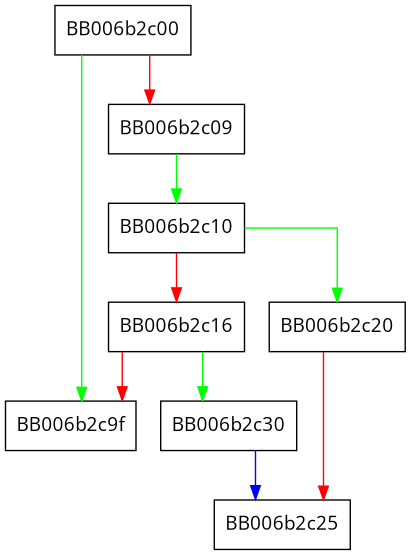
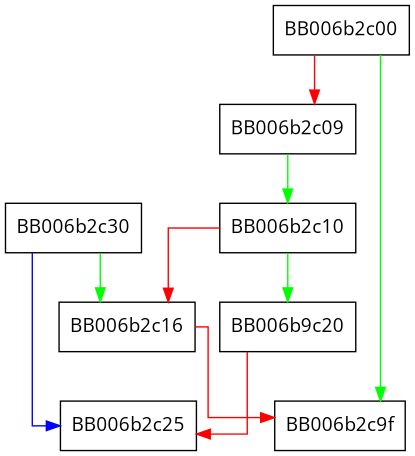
(337, 327) -> (288, 327)
(203, 369) -> (100, 270)
